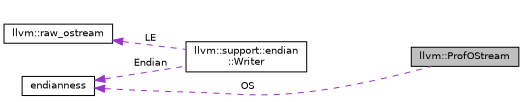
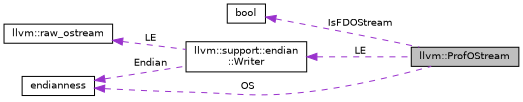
none -> (246, 14)
none -> (364, 57)
